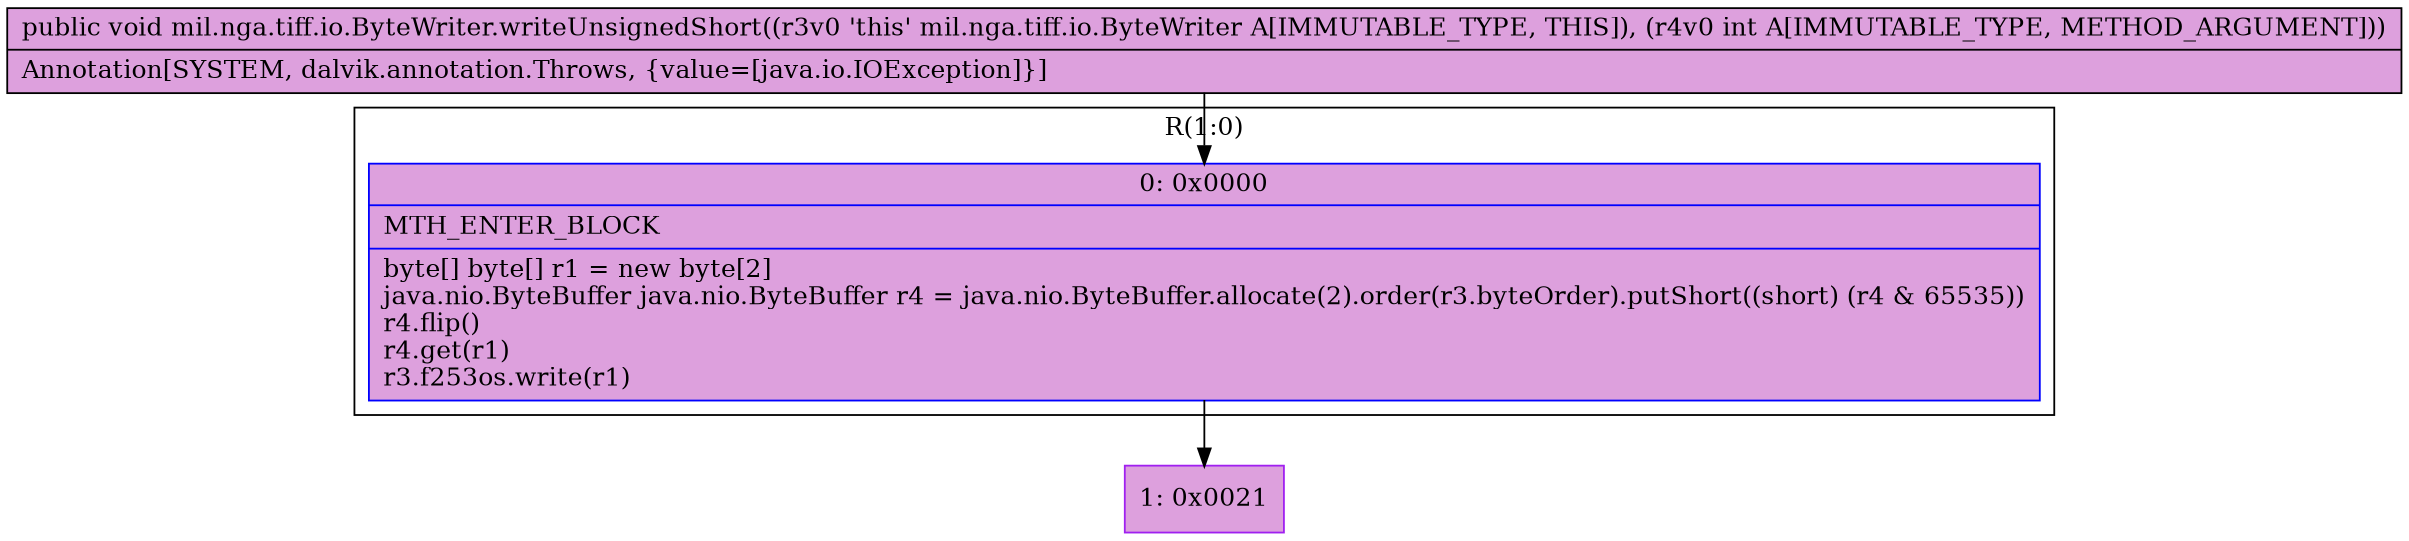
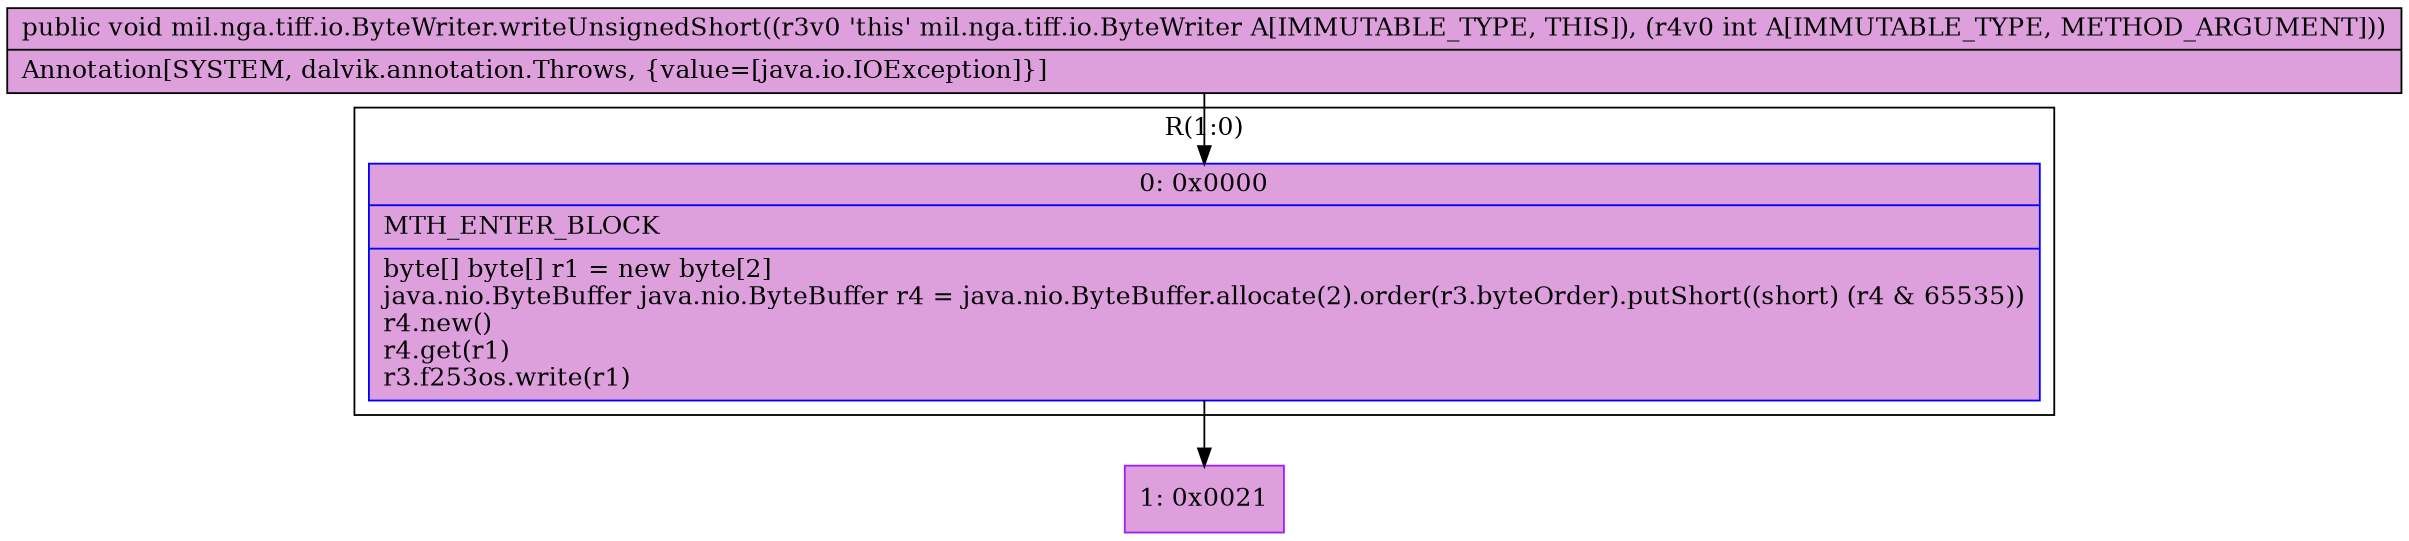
(432, 324) -> (439, 324)
